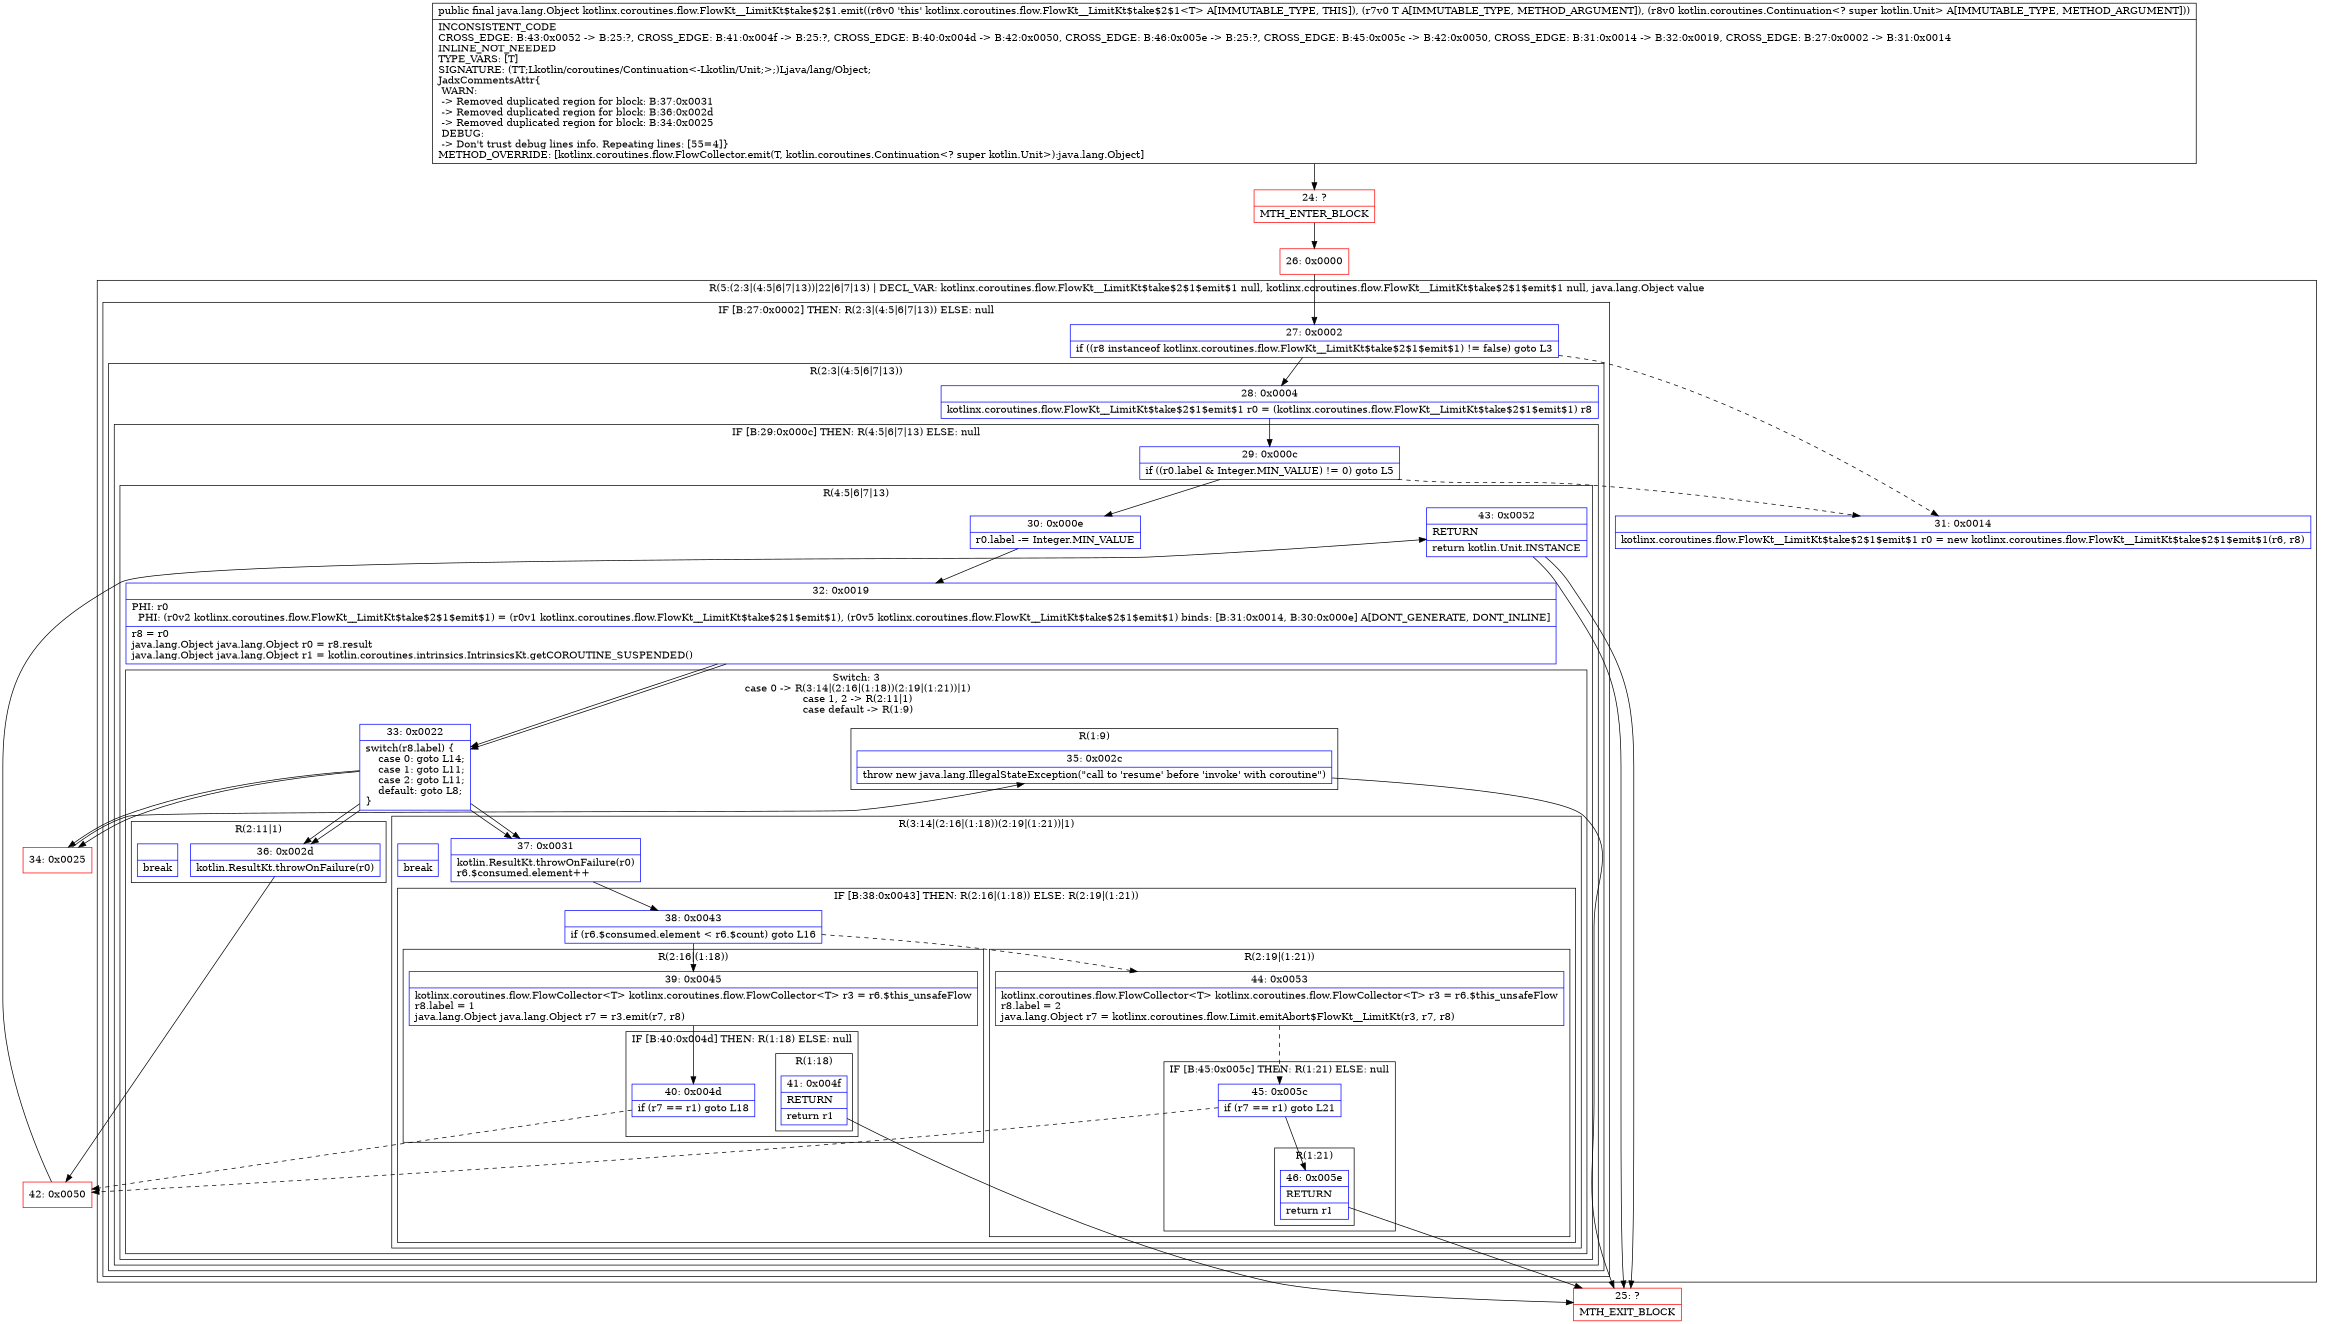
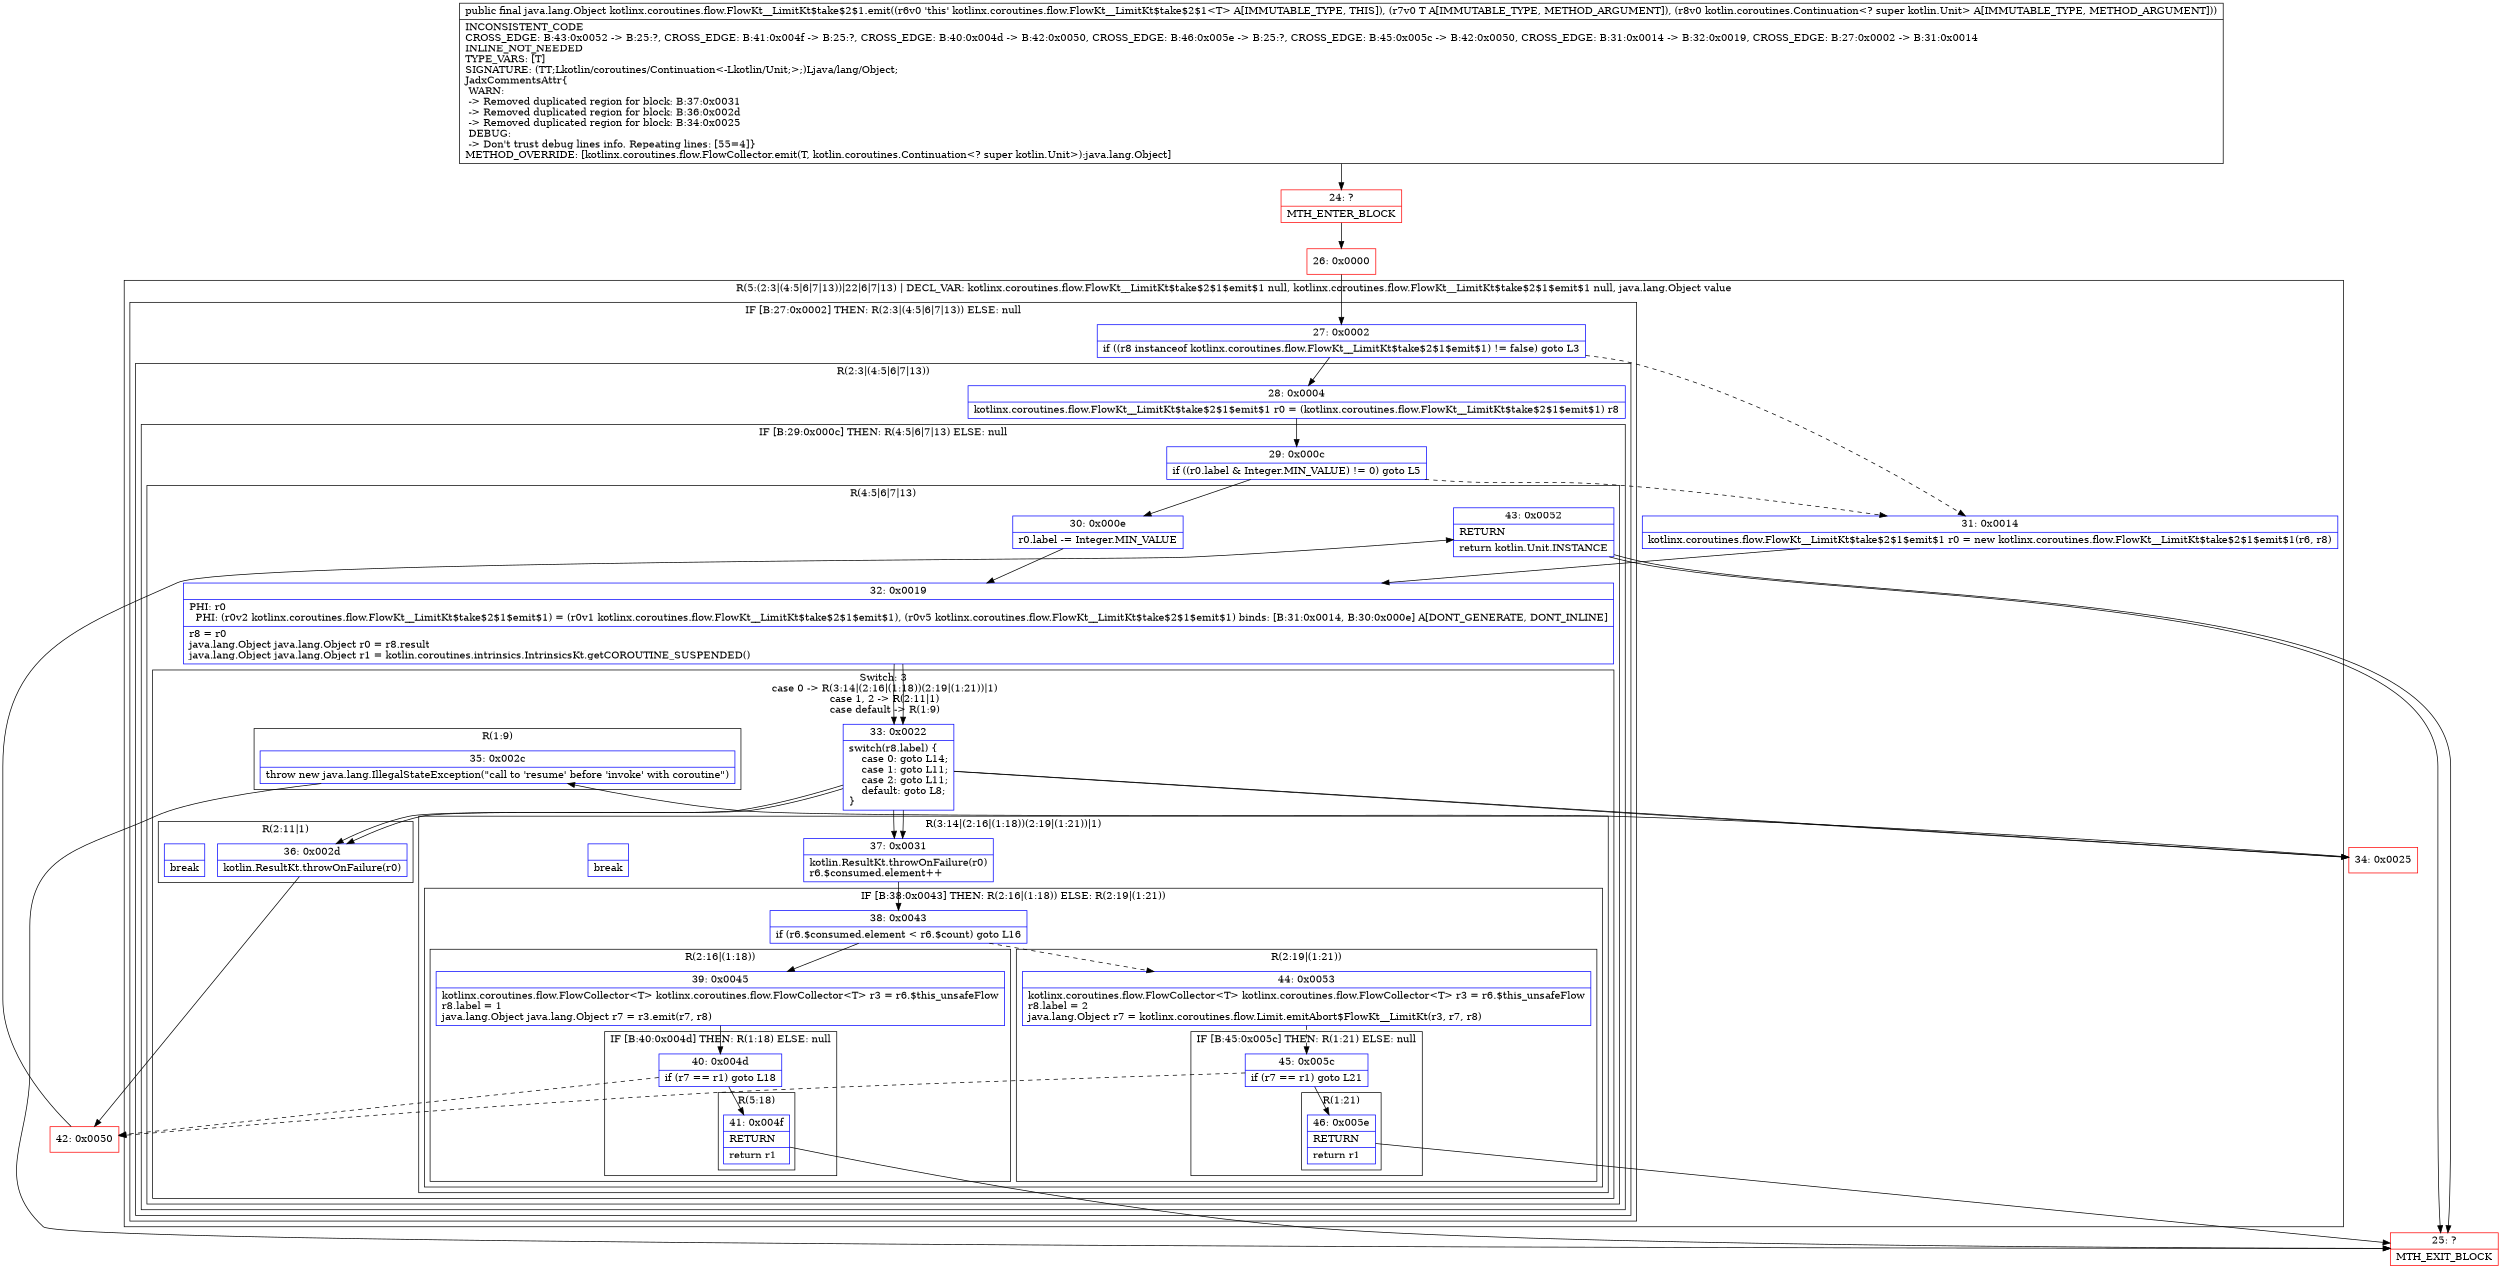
none -> (1594, 566)
(814, 1062) -> (757, 1101)
none -> (735, 1098)
